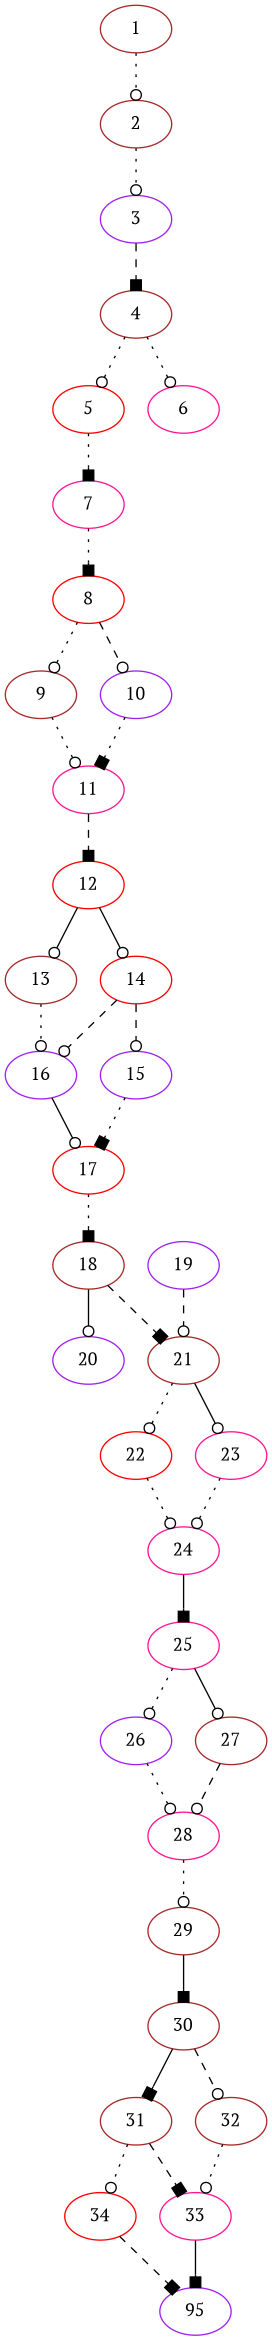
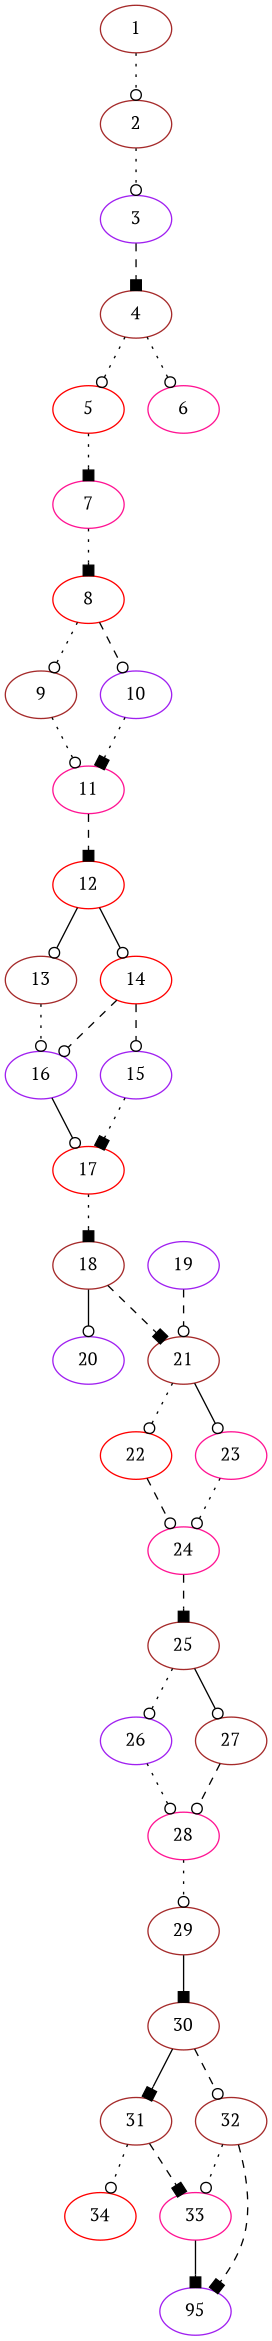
(157, 1498) -> (157, 1498)
(184, 1592) -> (184, 1592)
(184, 1646) -> (184, 1646)
(143, 2259) -> (247, 2215)
